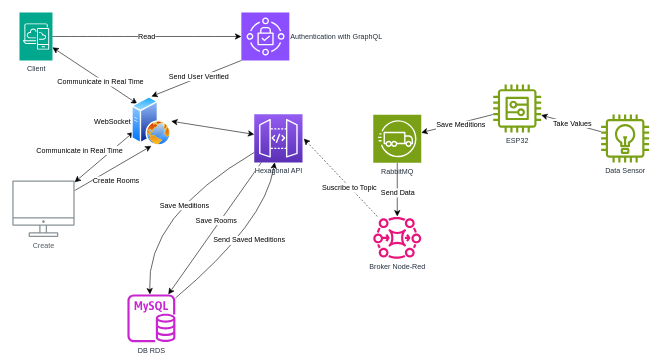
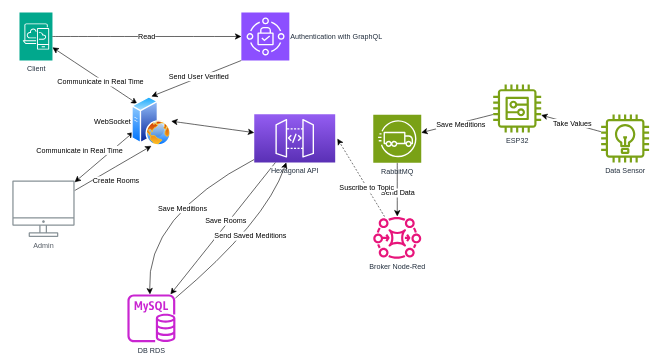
(279, 138) -> (295, 138)
(44, 246) -> (44, 246)
